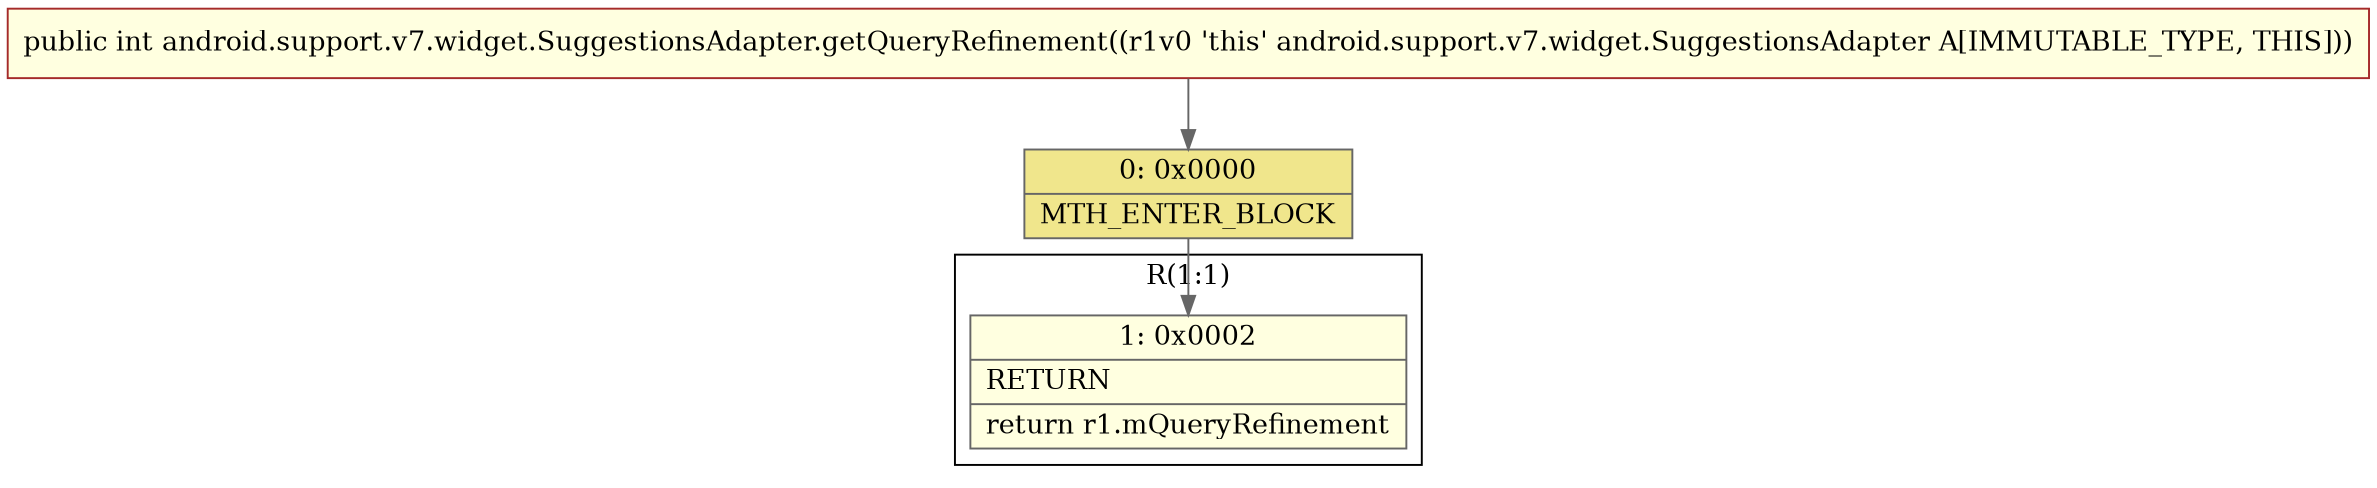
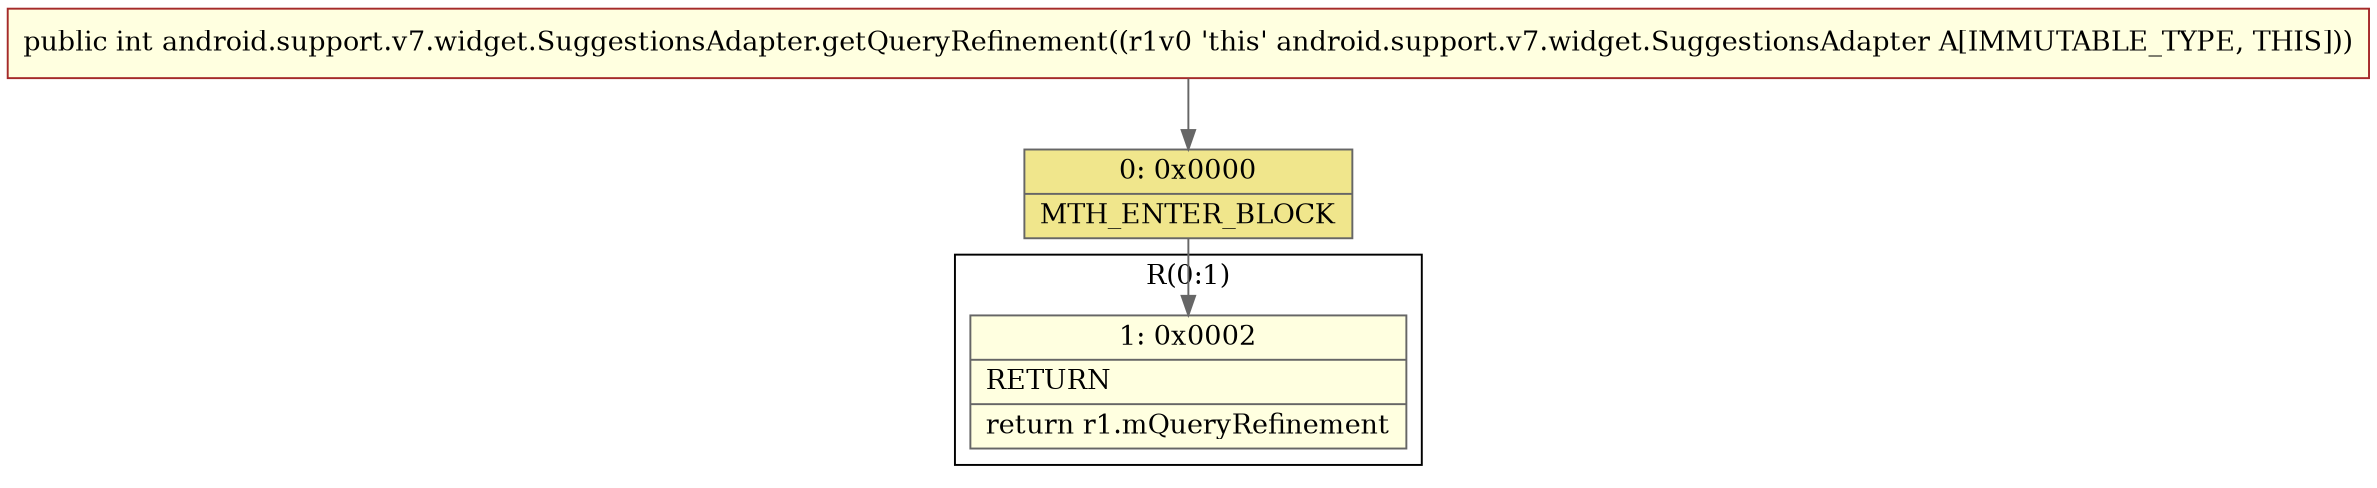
(1188, 277) -> (1188, 277)
